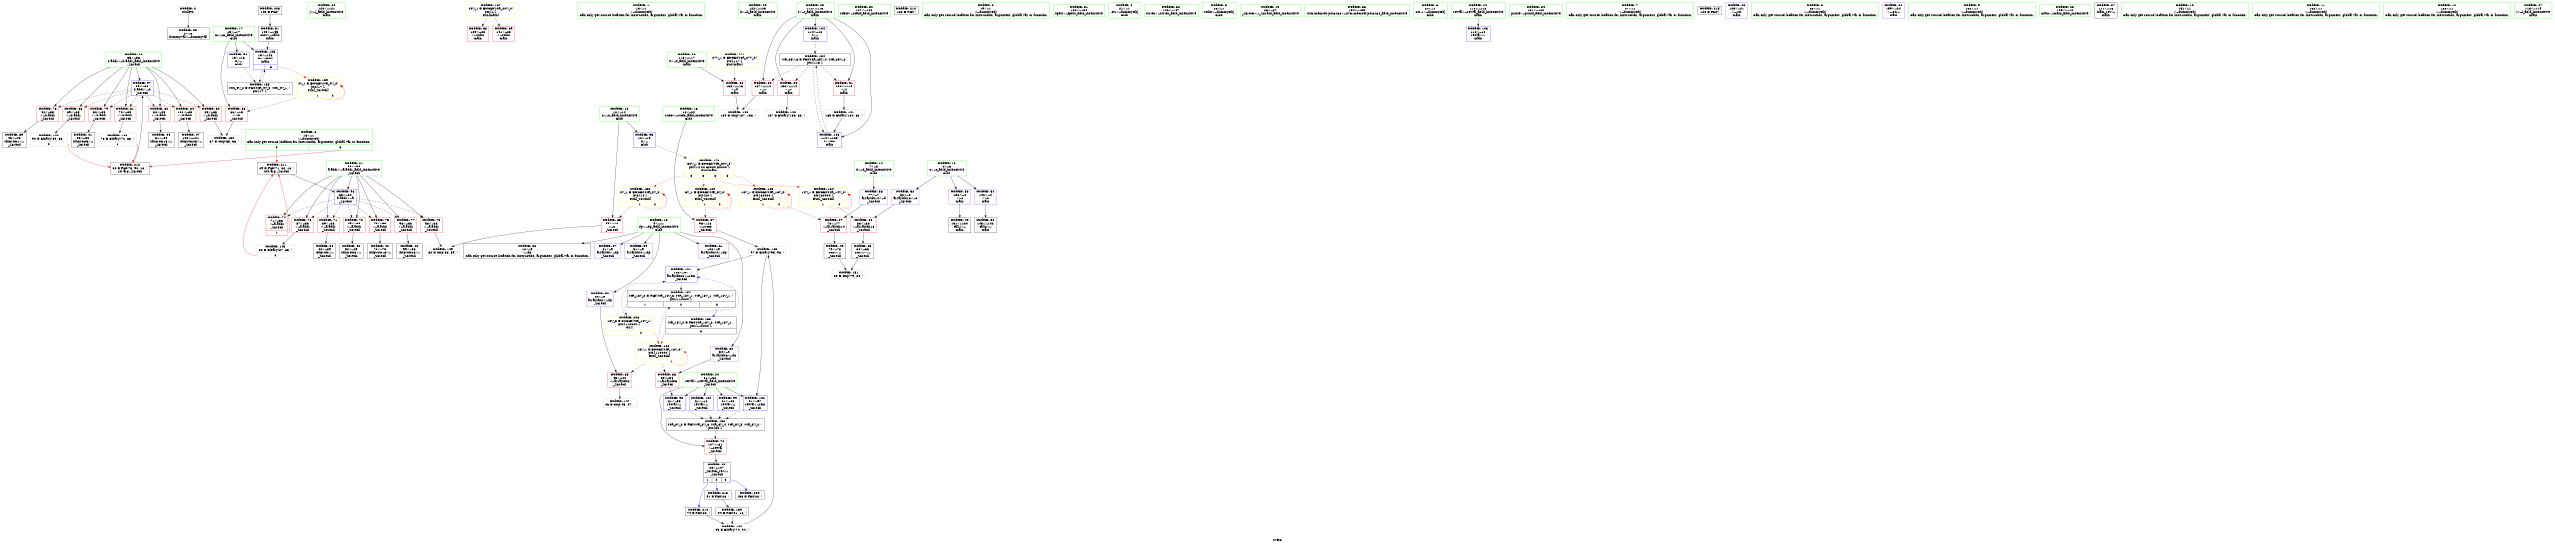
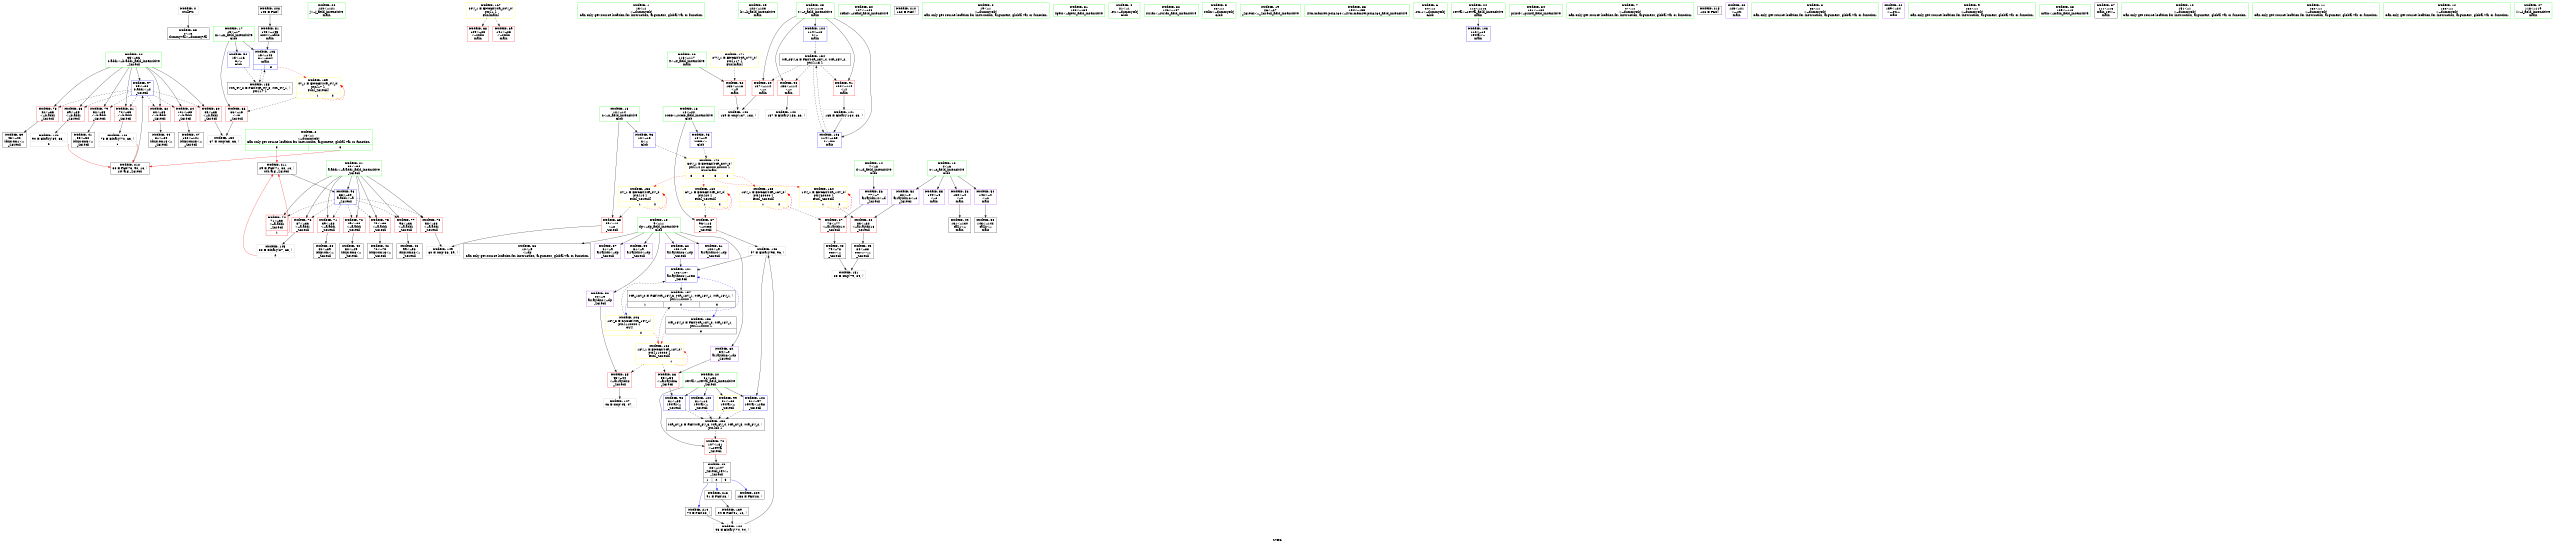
none -> (701, 140)
(330, 194) -> (330, 194)
none -> (934, 197)
none -> (680, 251)
(728, 403) -> (728, 403)
